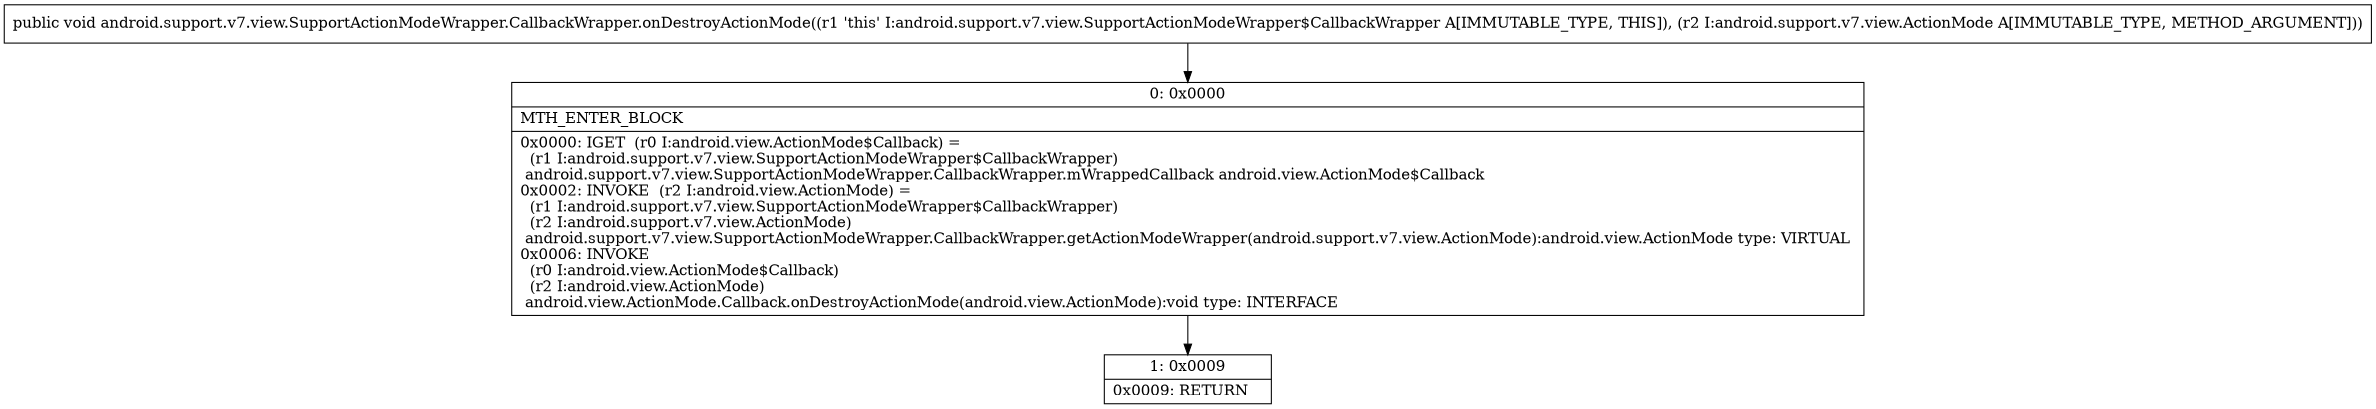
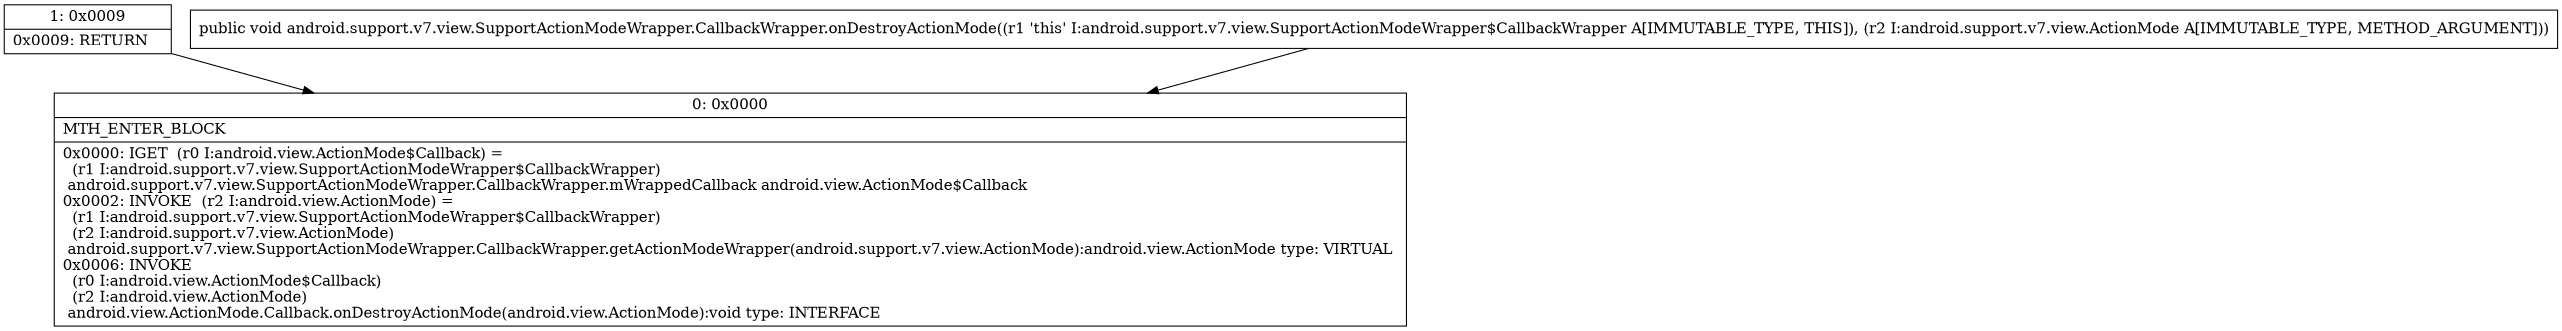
(1188, 330) -> (238, 72)
